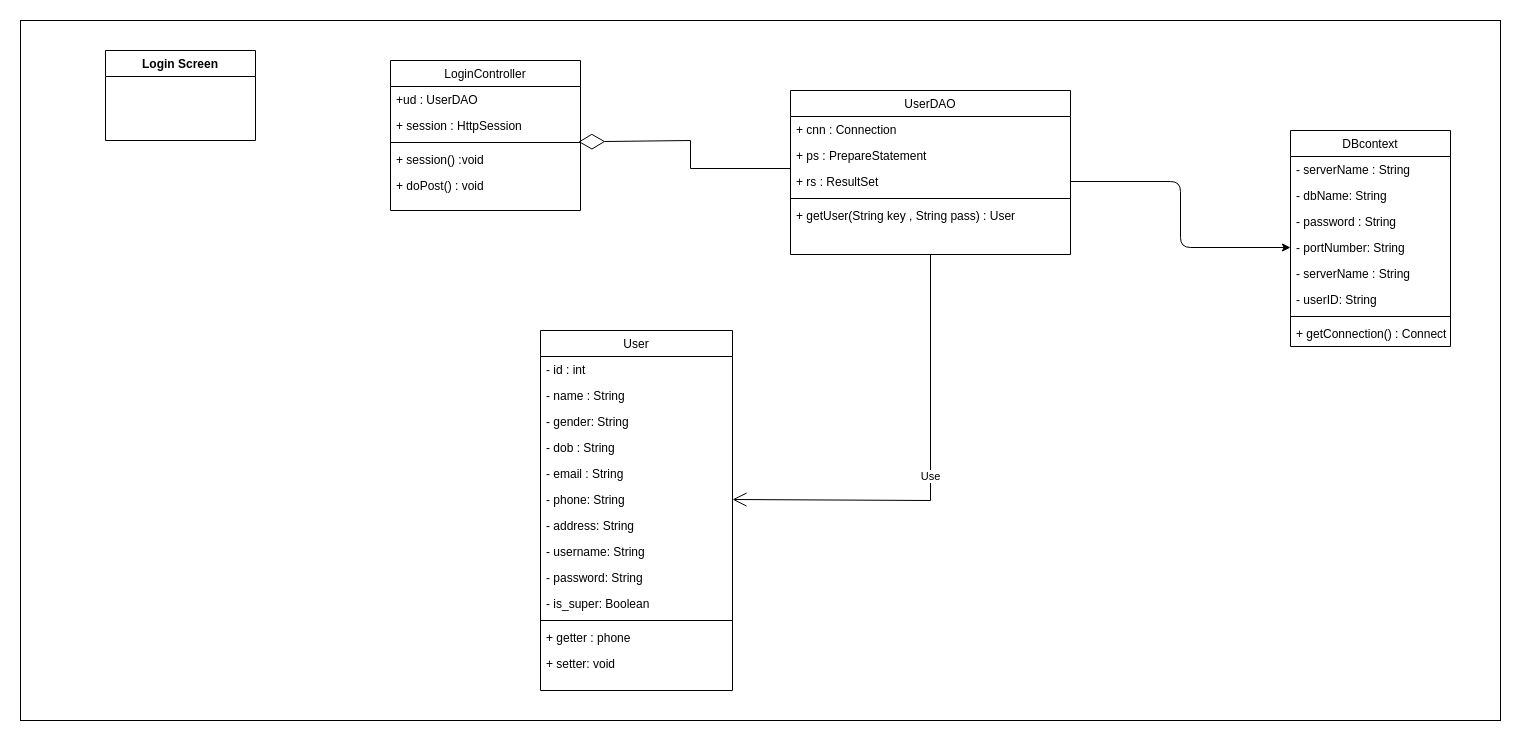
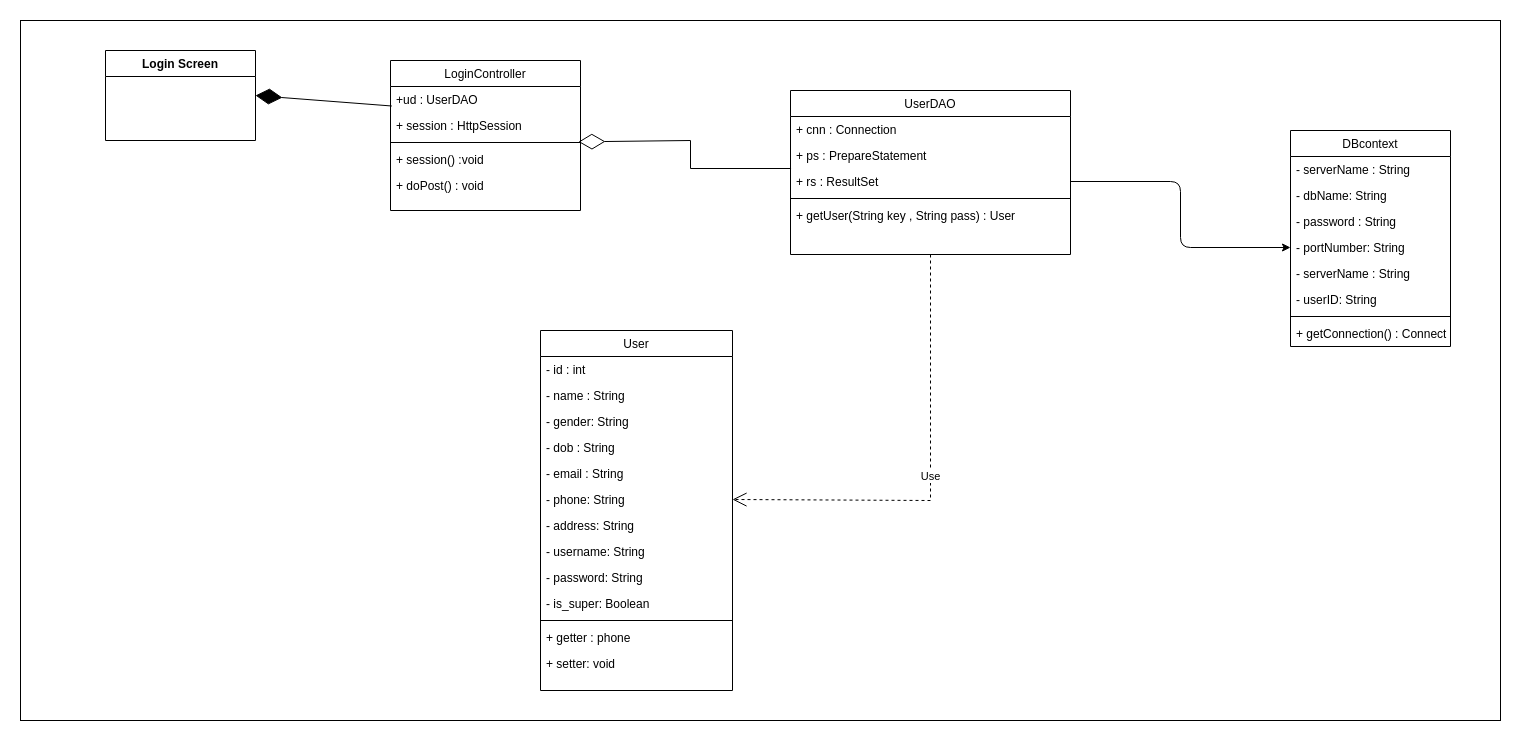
none -> (335, 102)
(931, 363) -> (931, 363)
